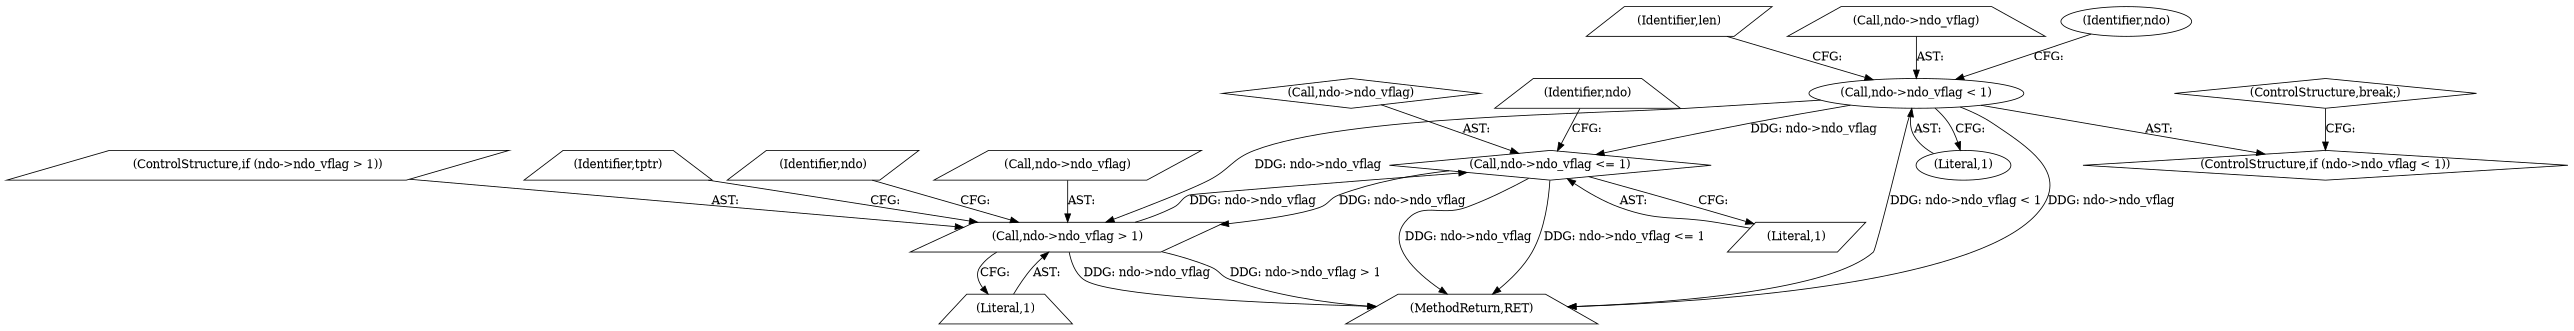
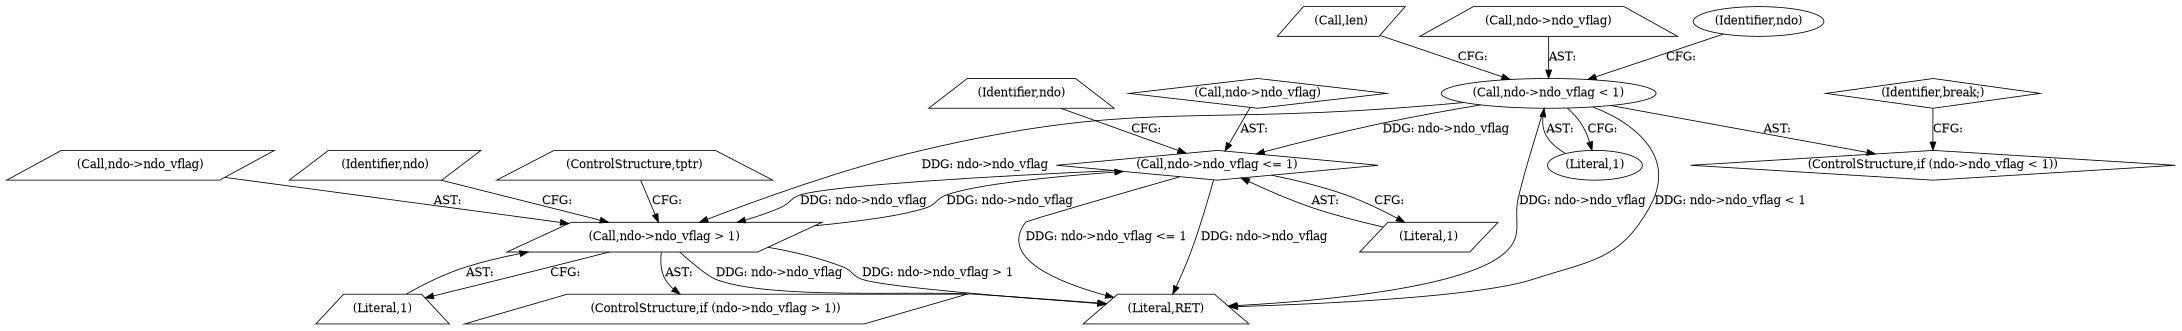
(1679, 21) -> (1341, 21)
(2325, 93) -> (1933, 93)
(618, 165) -> (635, 165)
(682, 203) -> (662, 272)
(1472, 309) -> (1166, 309)
